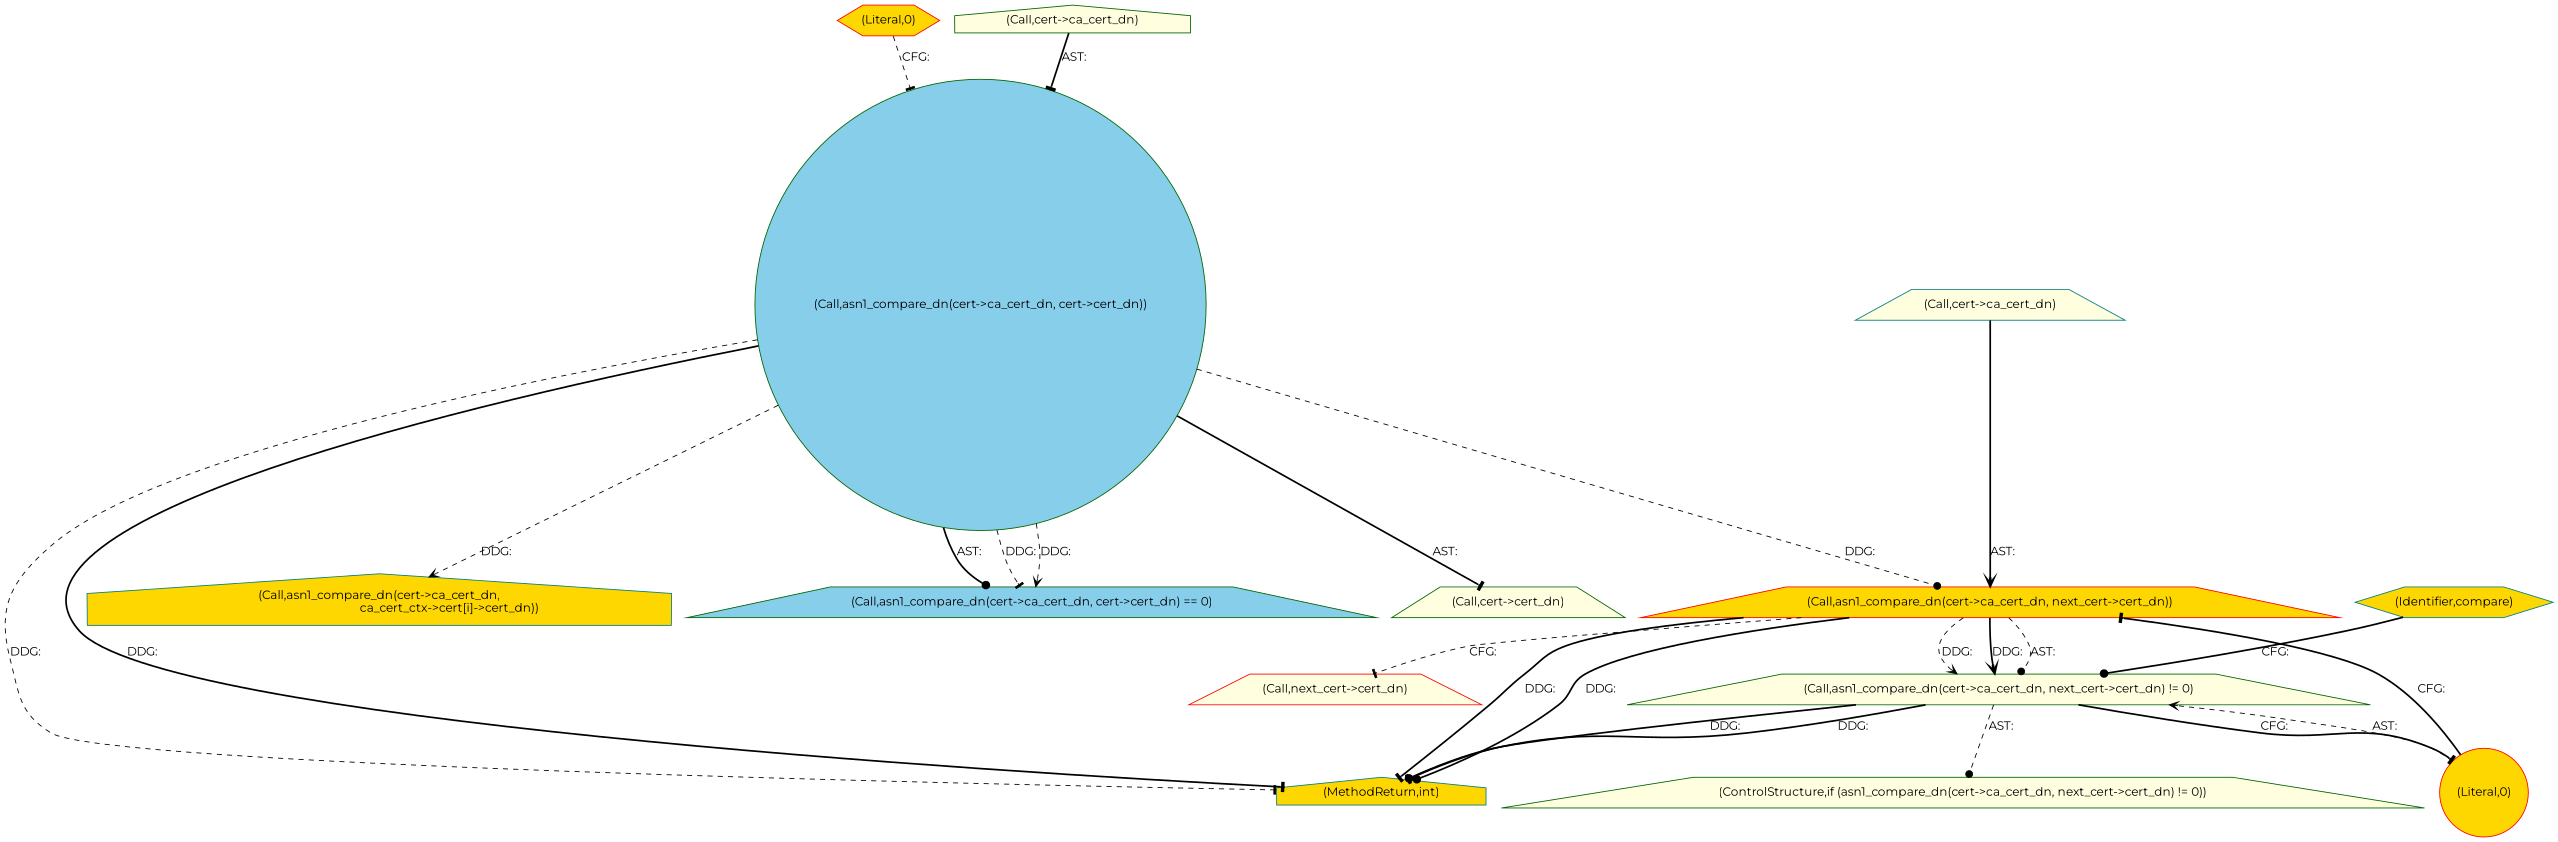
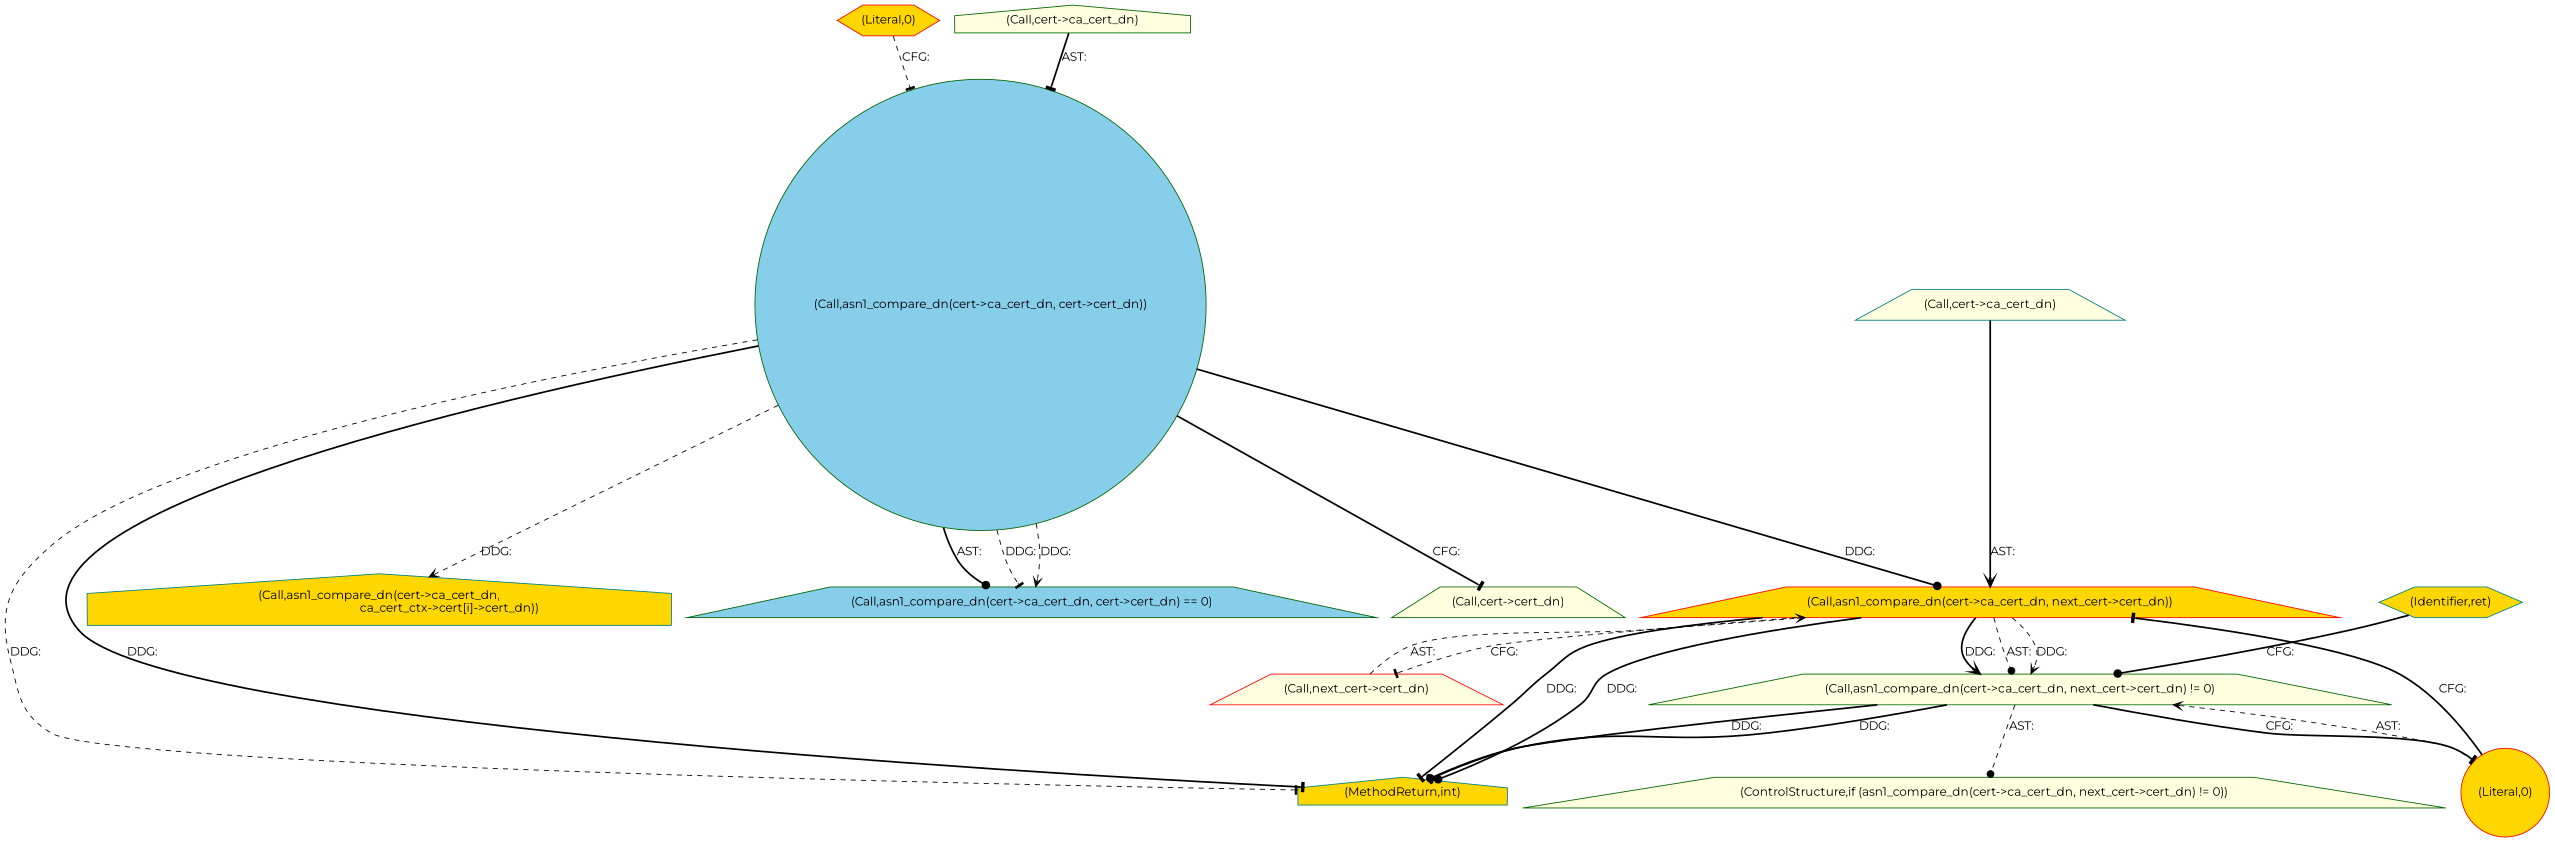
(1565, 477) -> (1565, 477)
(1447, 552) -> (1448, 552)
(2454, 602) -> (2451, 602)
none -> (1557, 632)
